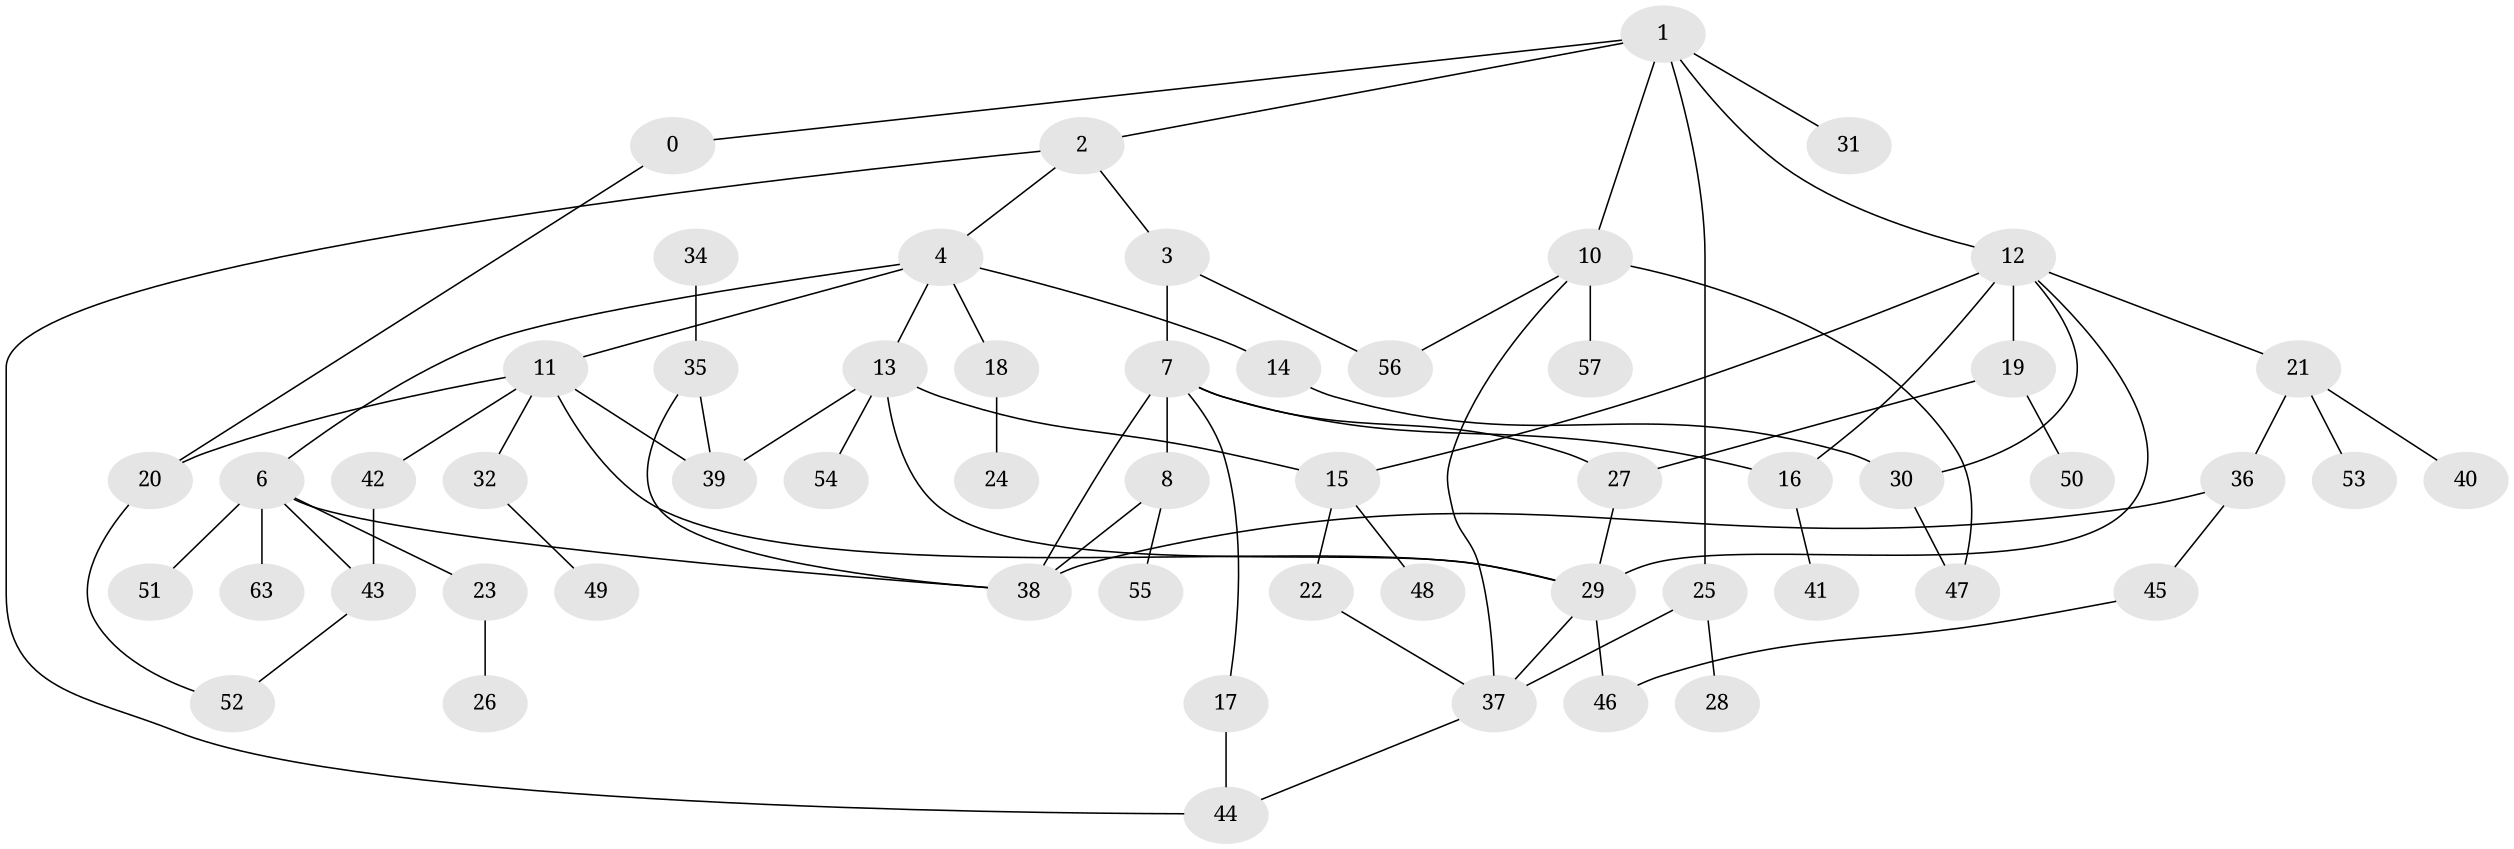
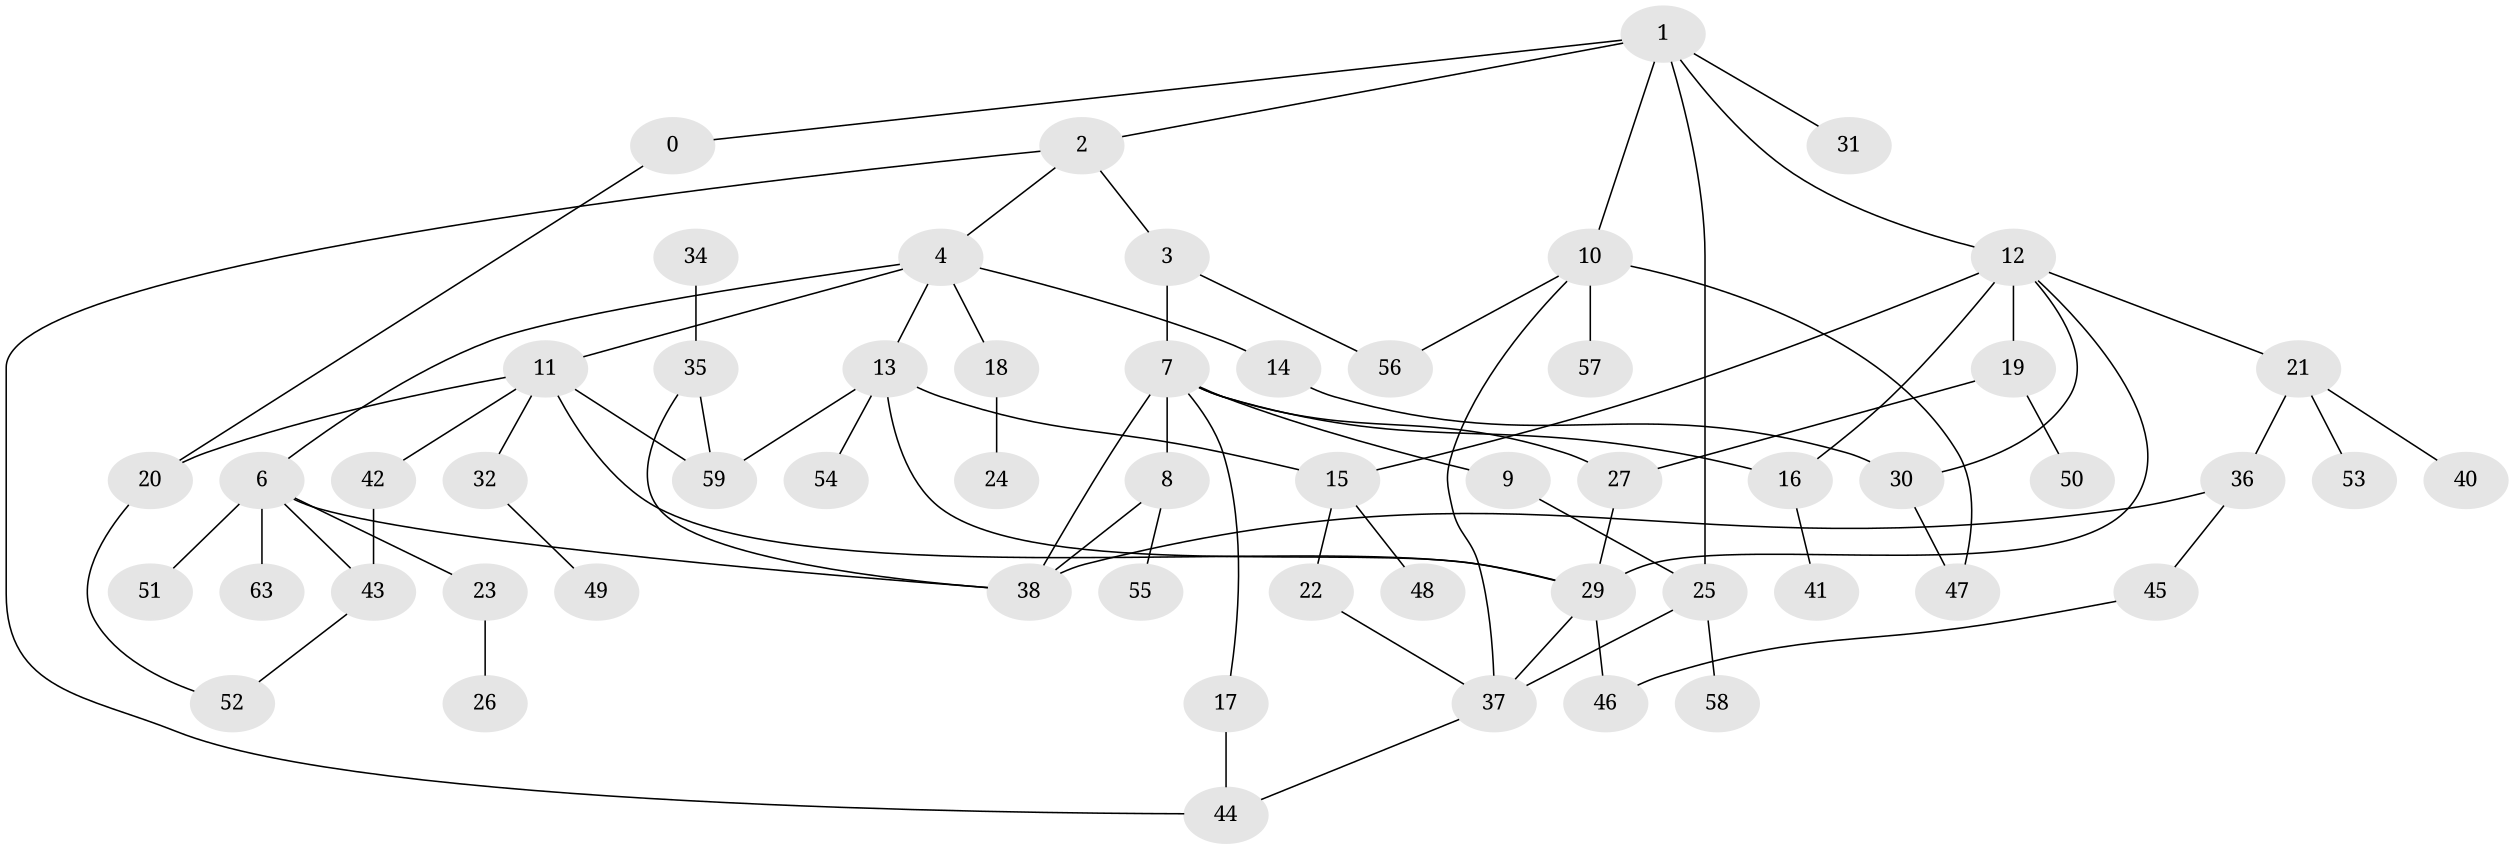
(715, 480) -> (715, 480)
none -> (1508, 480)
(1717, 704) -> (1717, 704)
